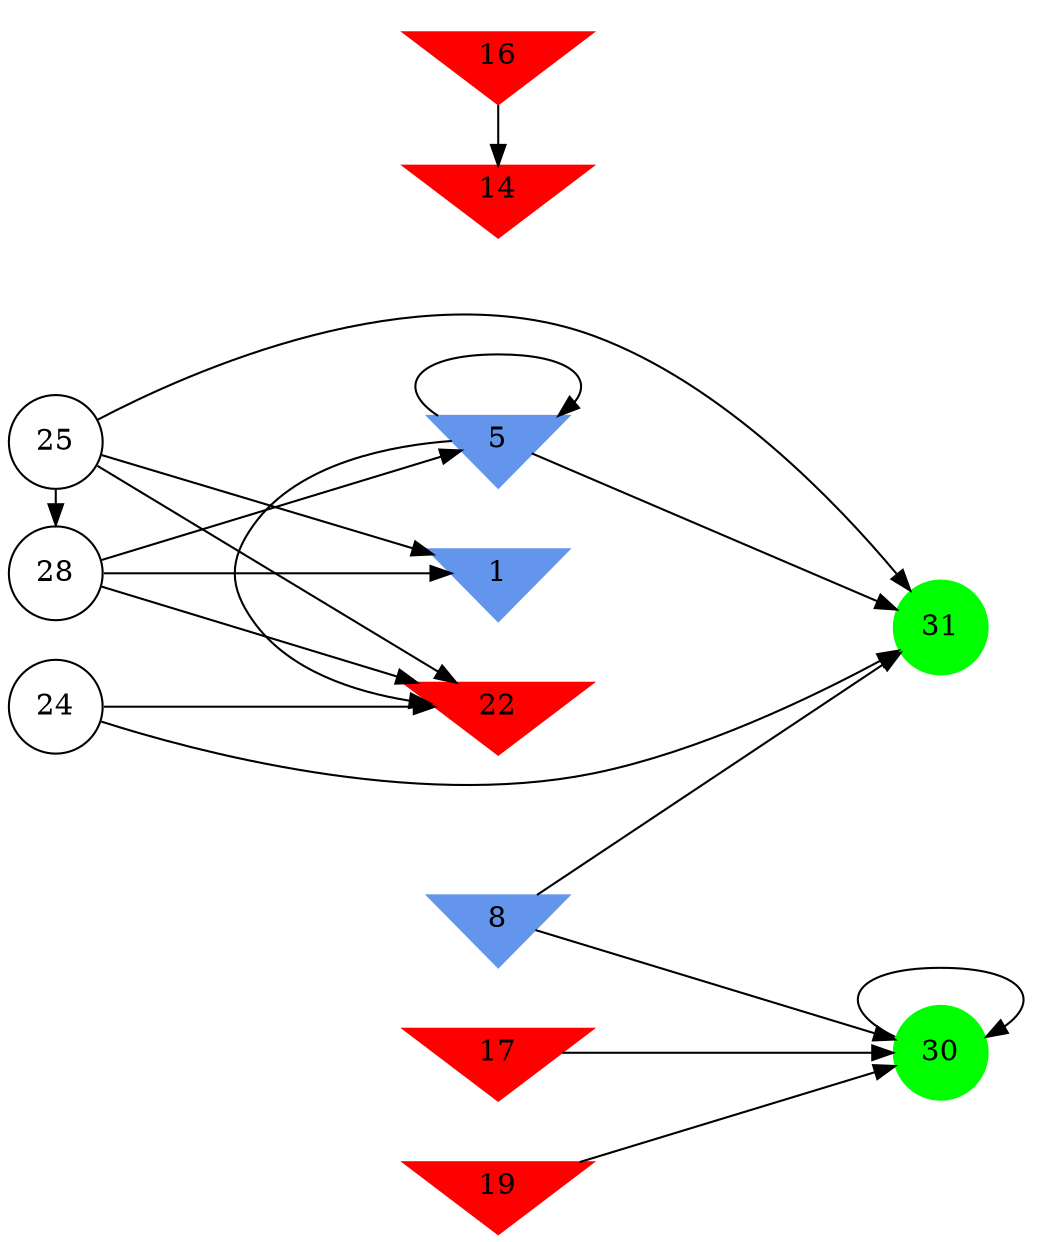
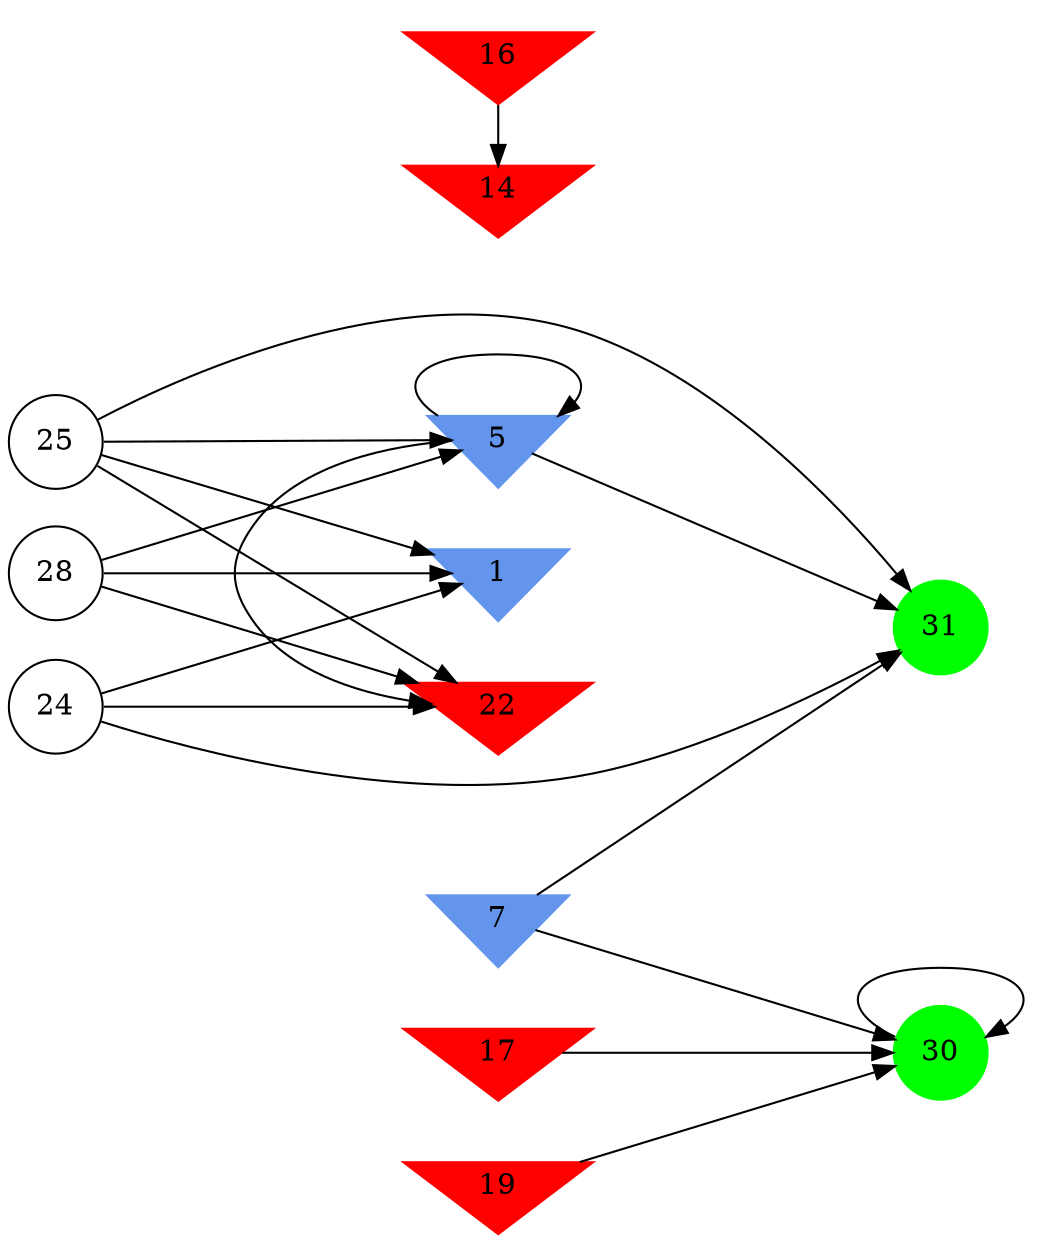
(56, 497) -> (267, 441)
none -> (254, 647)
(498, 919) -> (498, 919)
